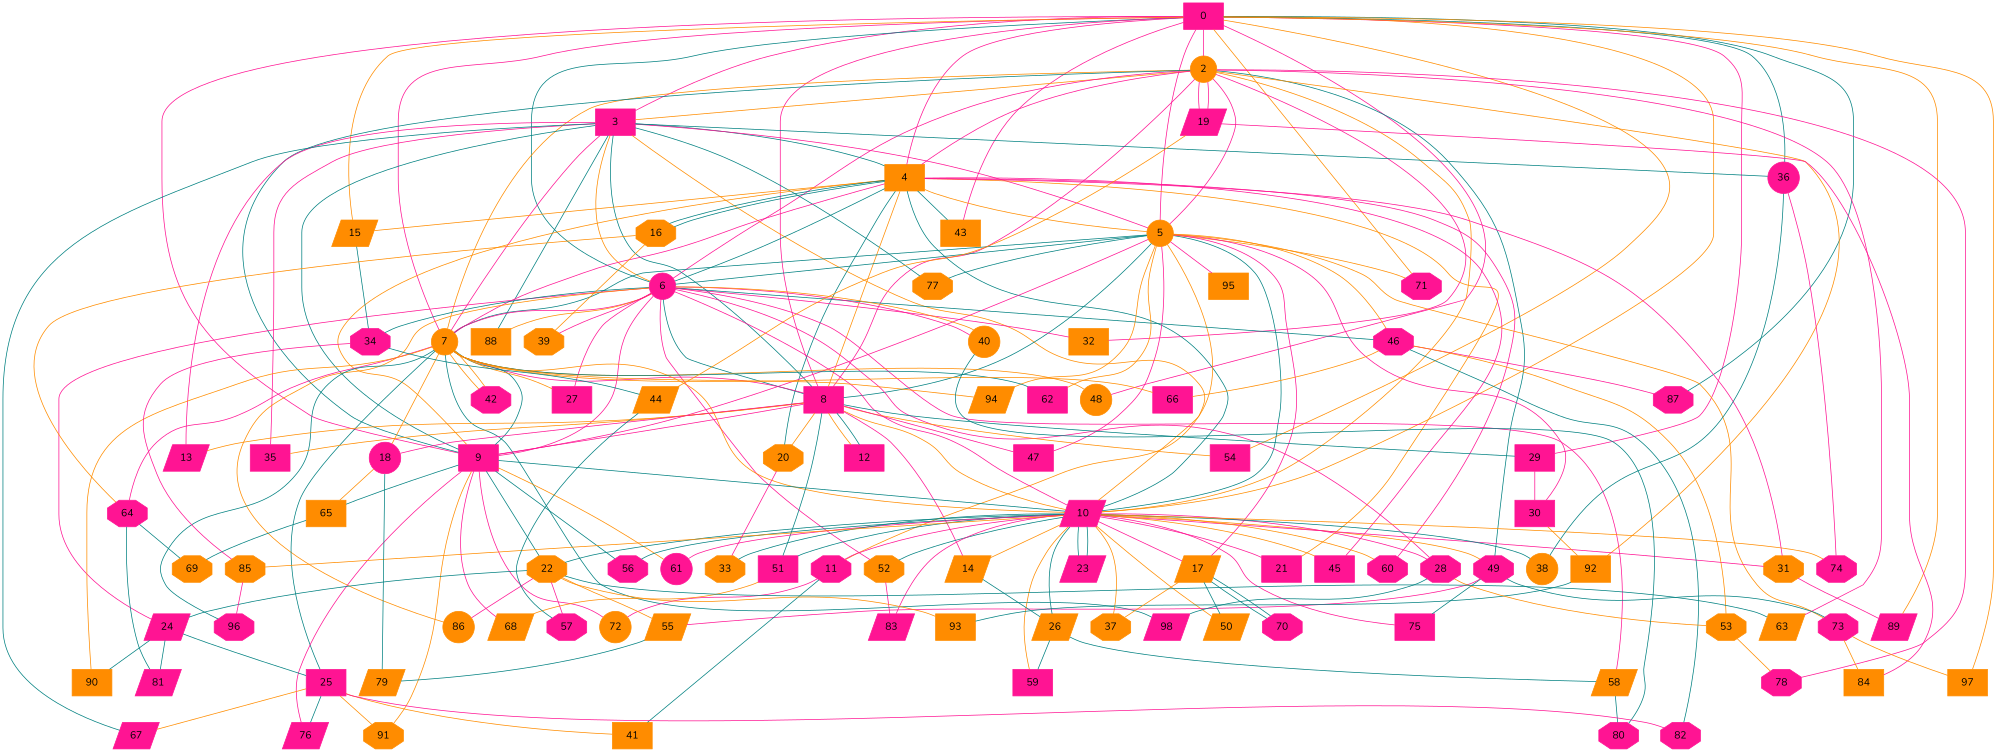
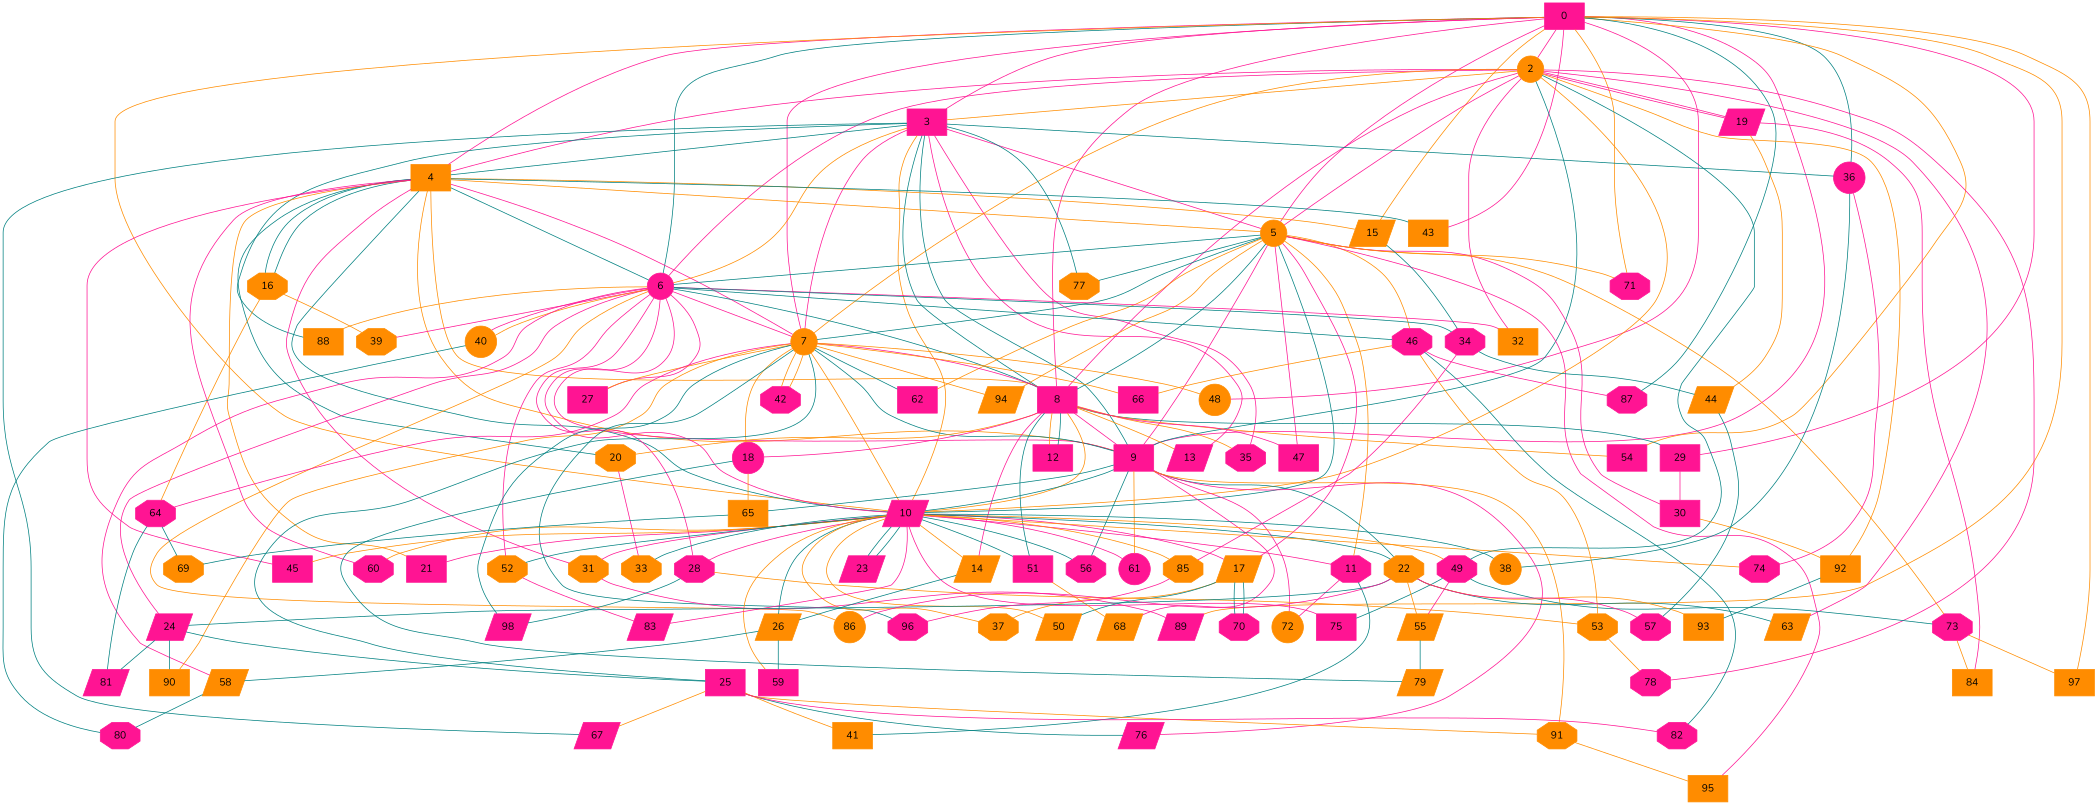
(270, 458) -> (1246, 458)
none -> (1631, 762)
